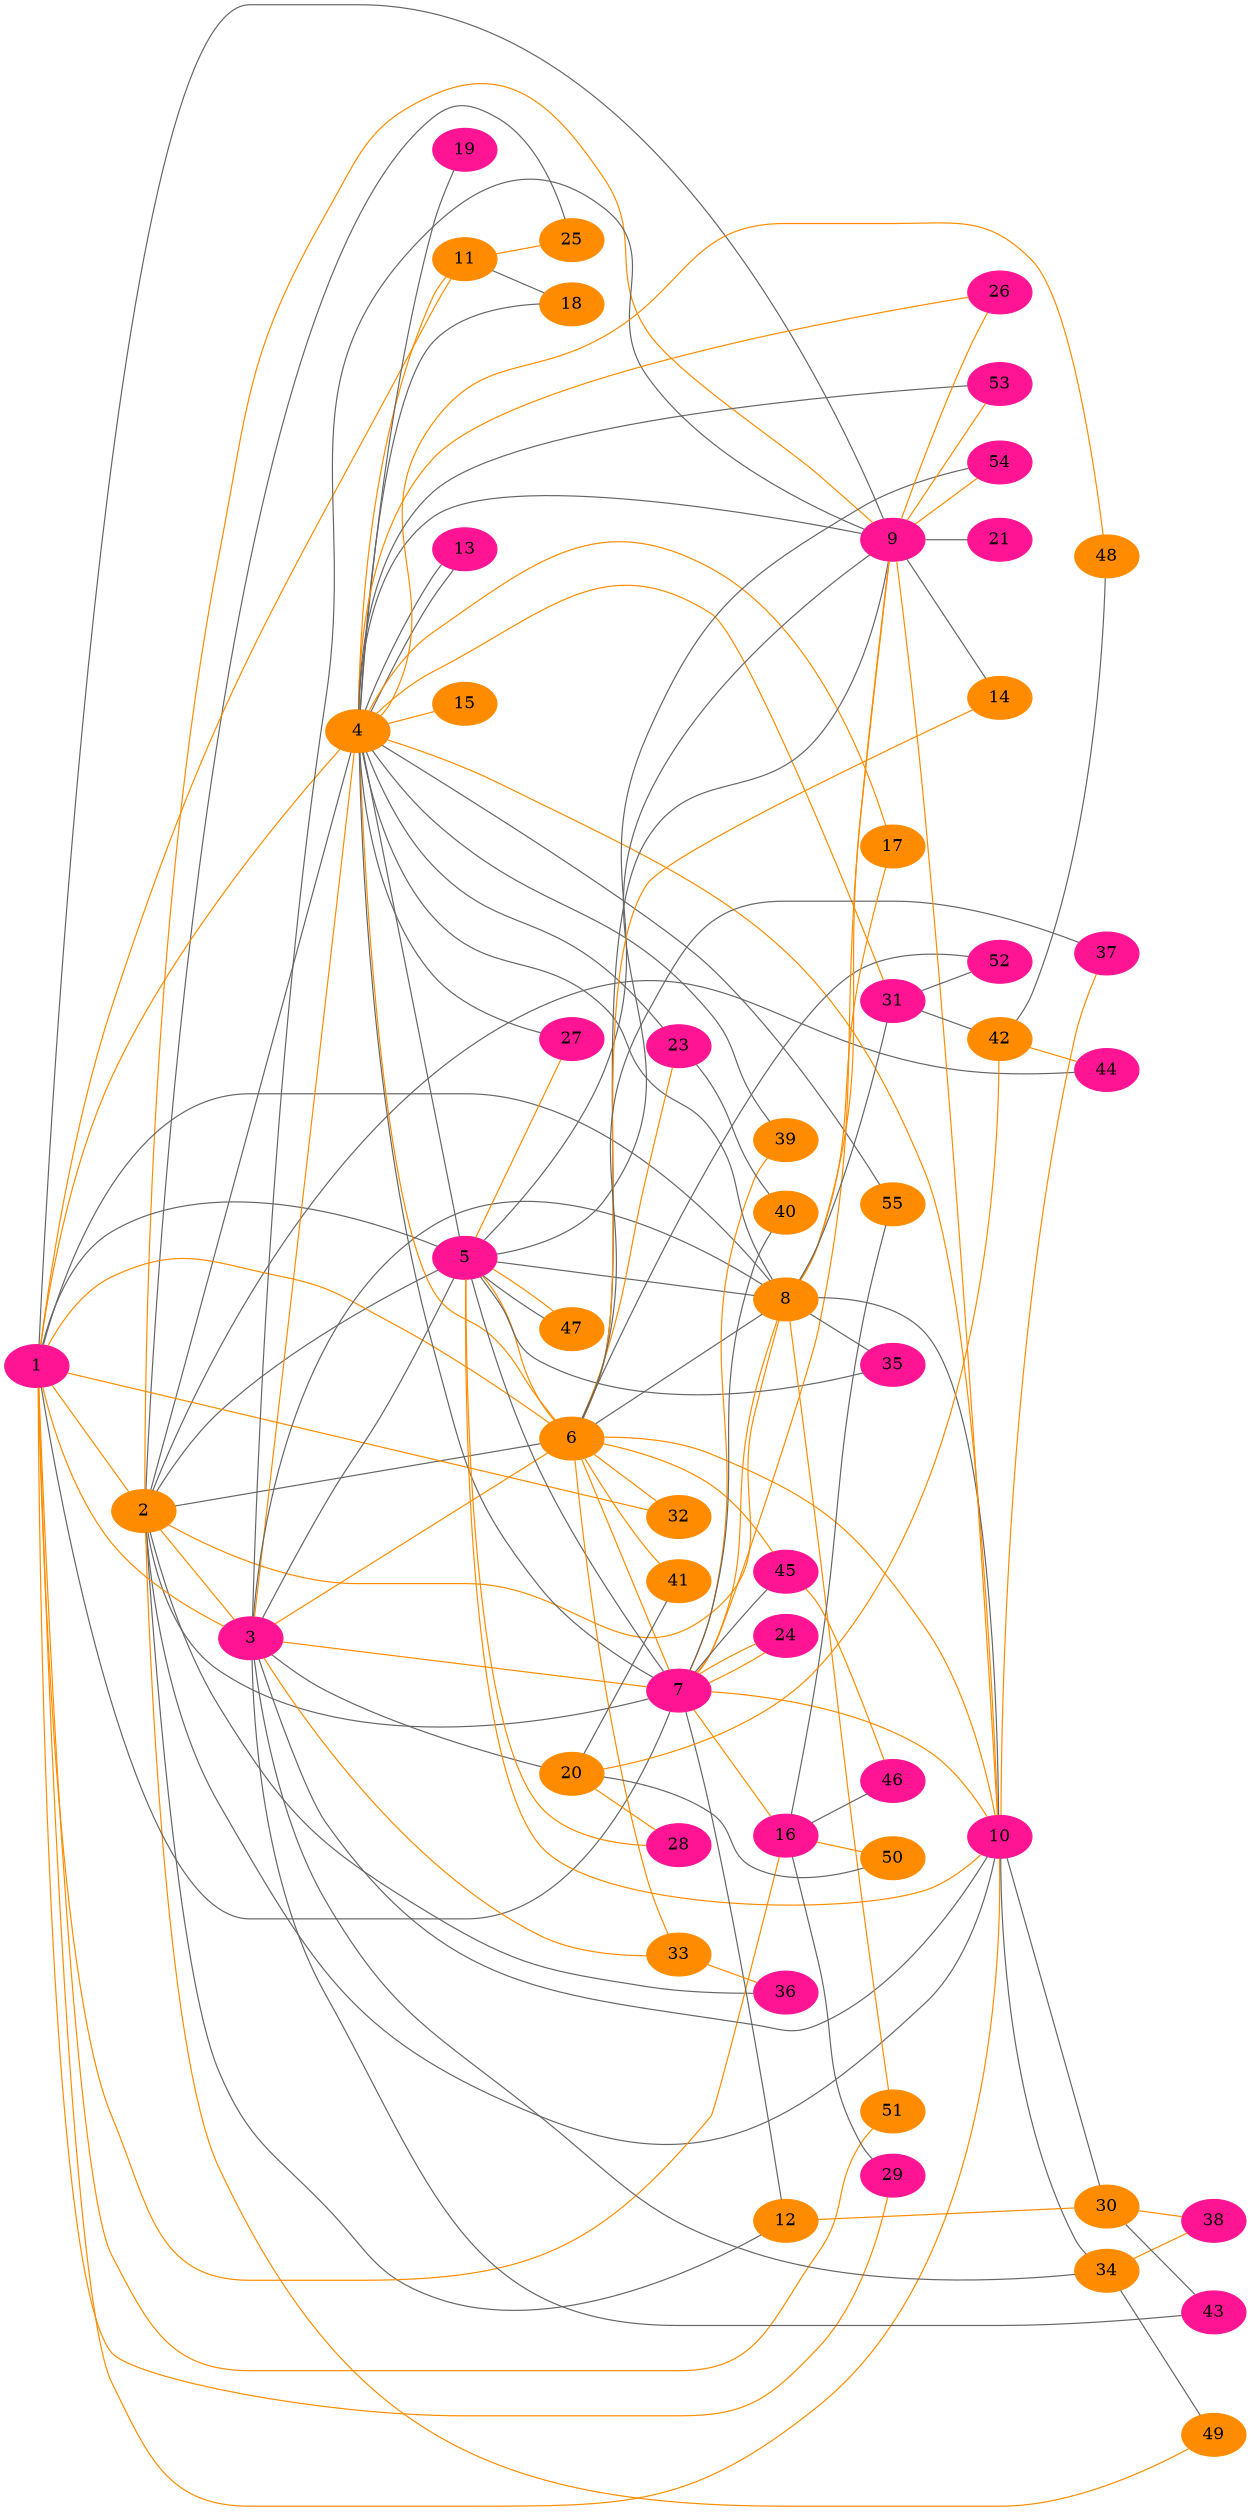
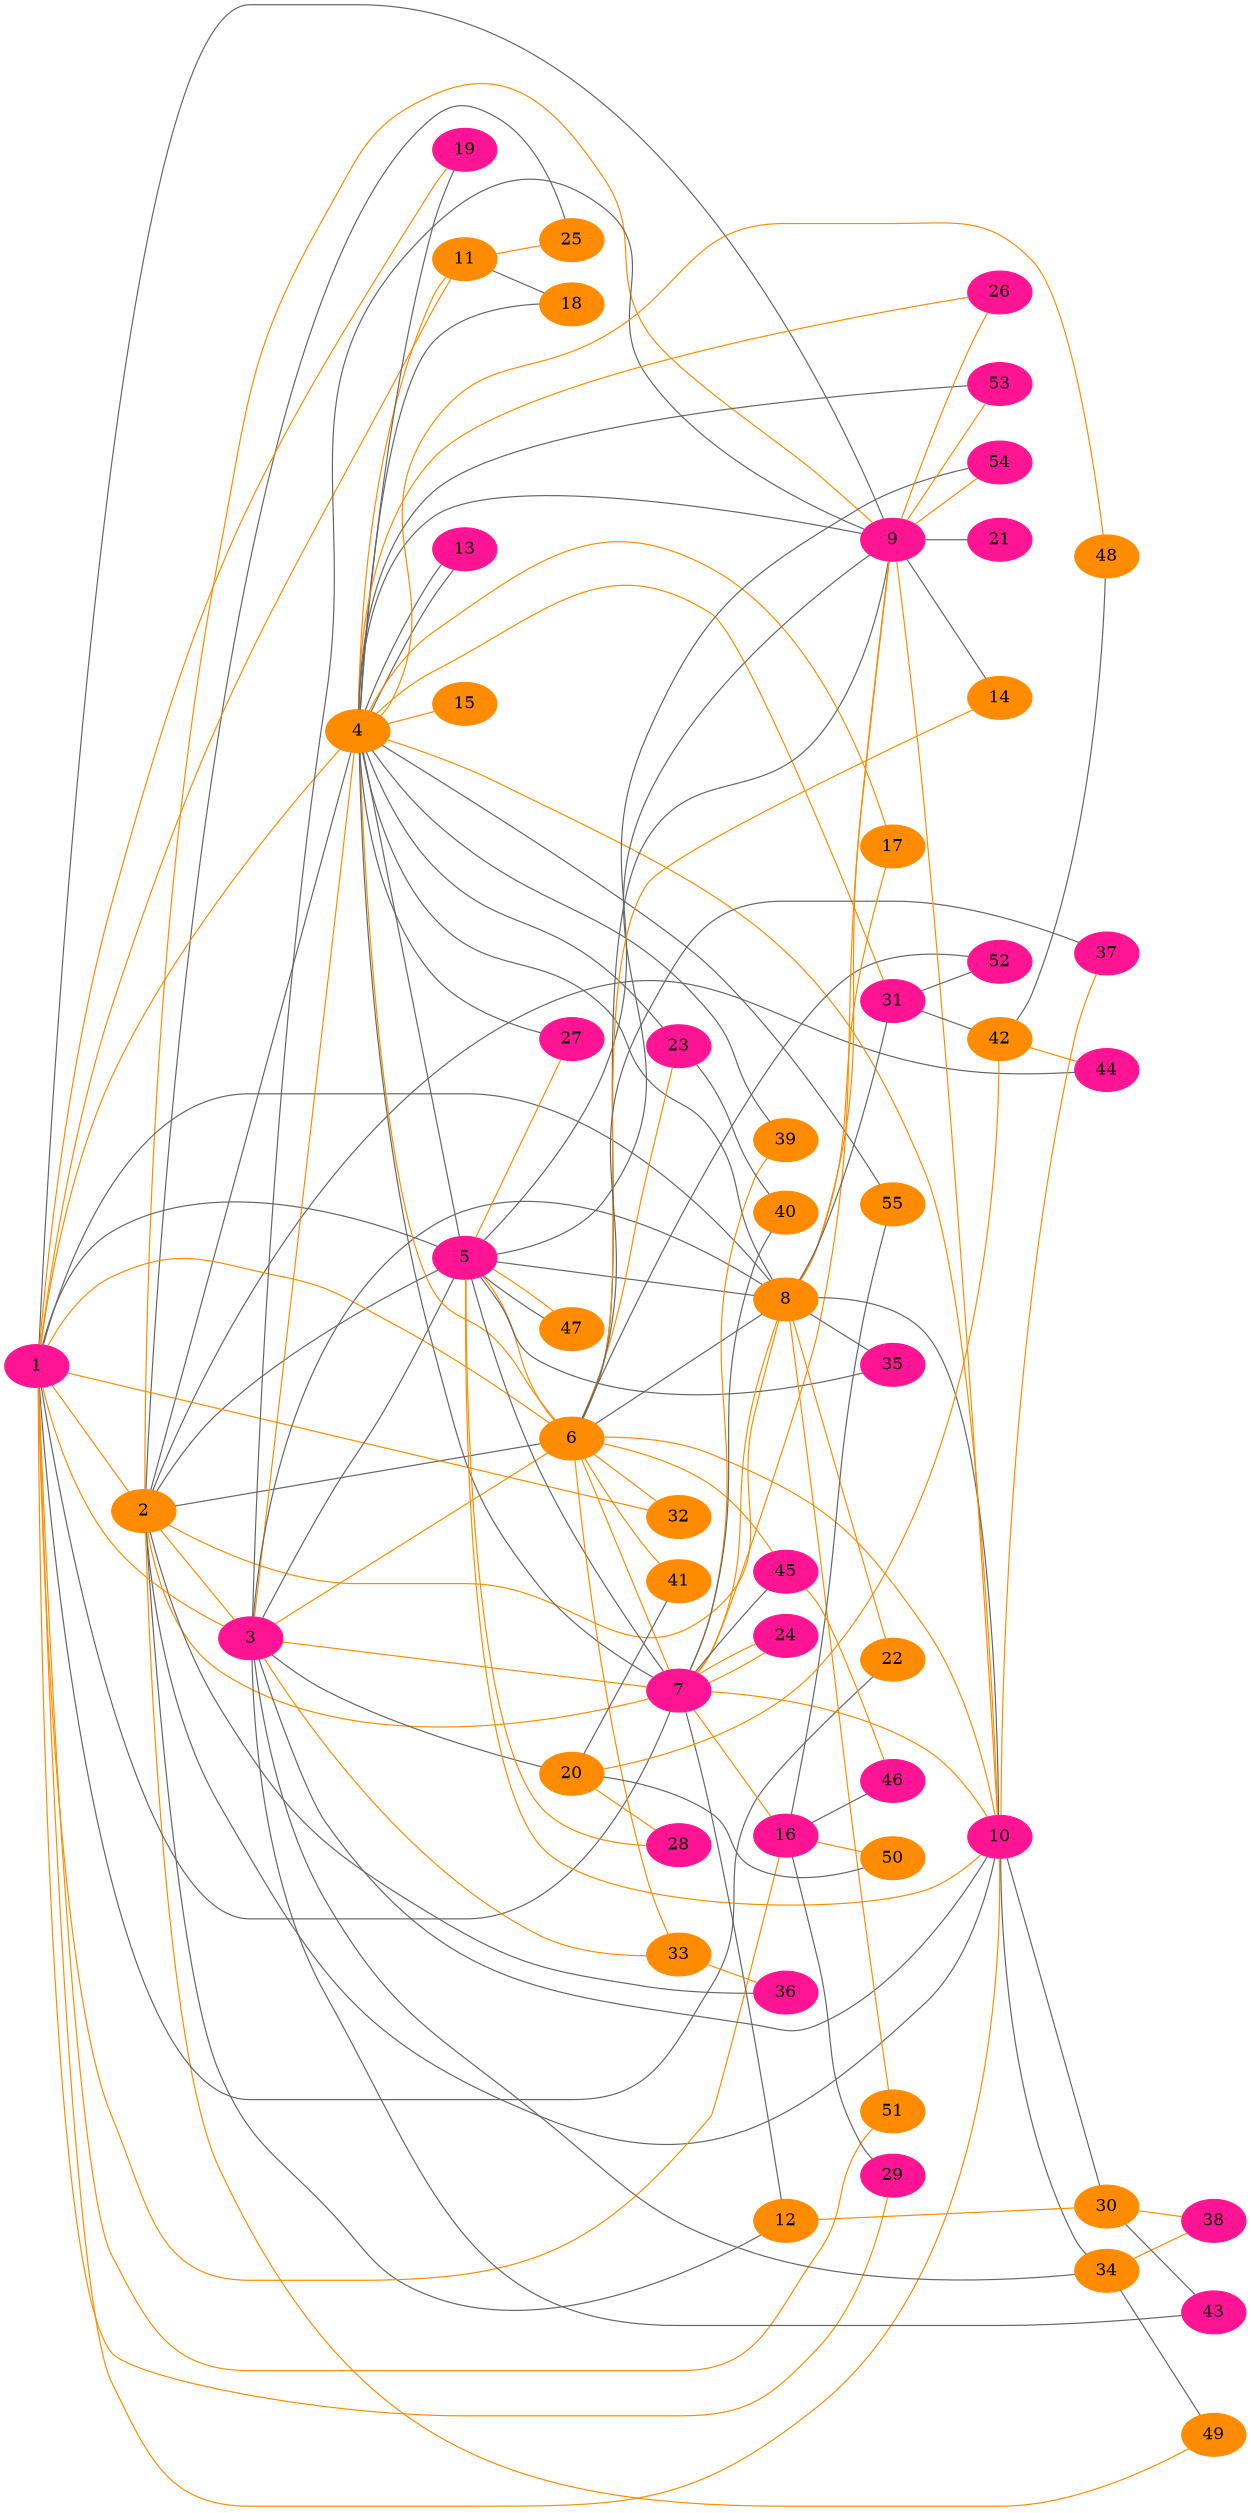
none -> (164, 728)
none -> (893, 1660)
(351, 1719) -> (351, 1719)
